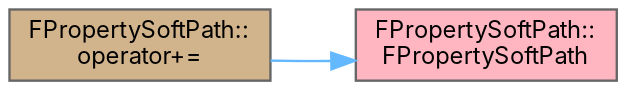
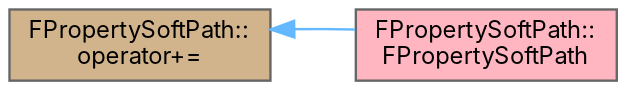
(301, 61) -> (325, 29)
